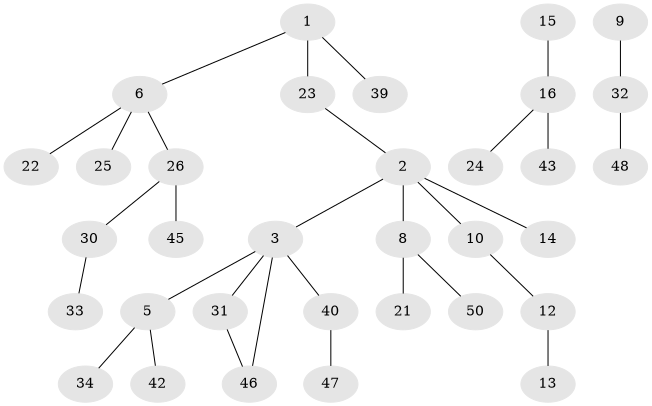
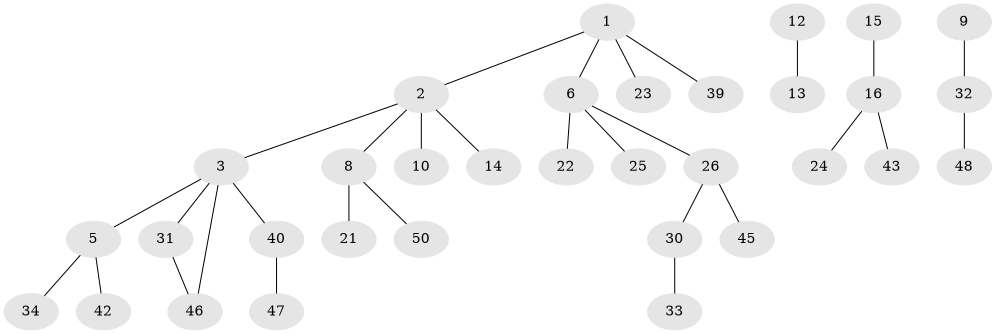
(355, 131) -> (514, 58)
(512, 275) -> none
